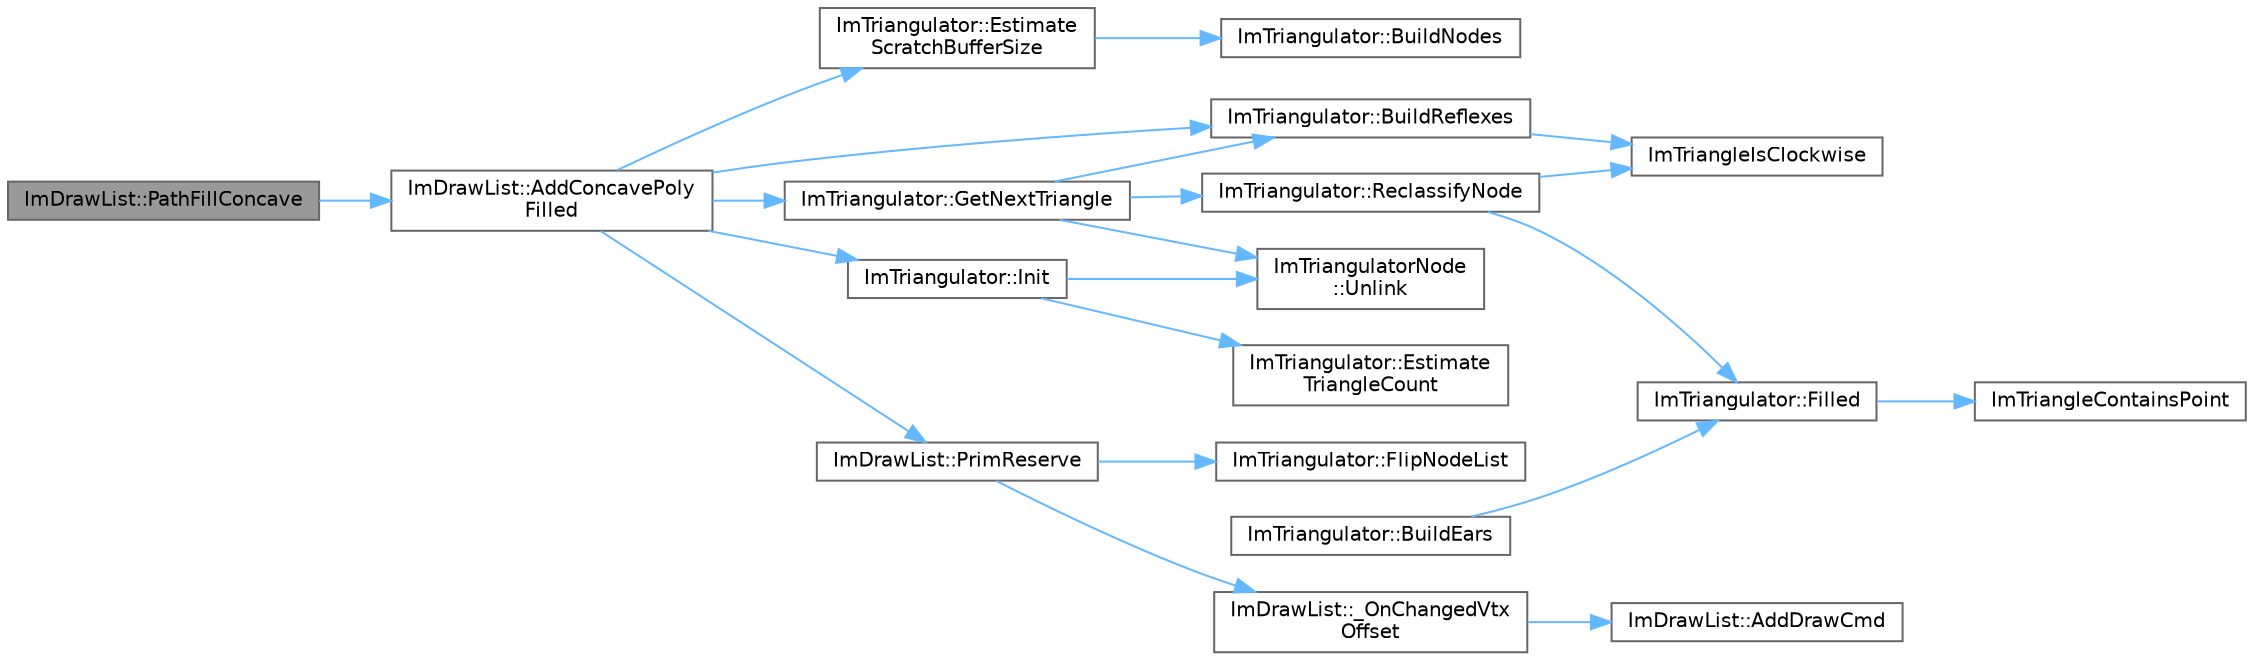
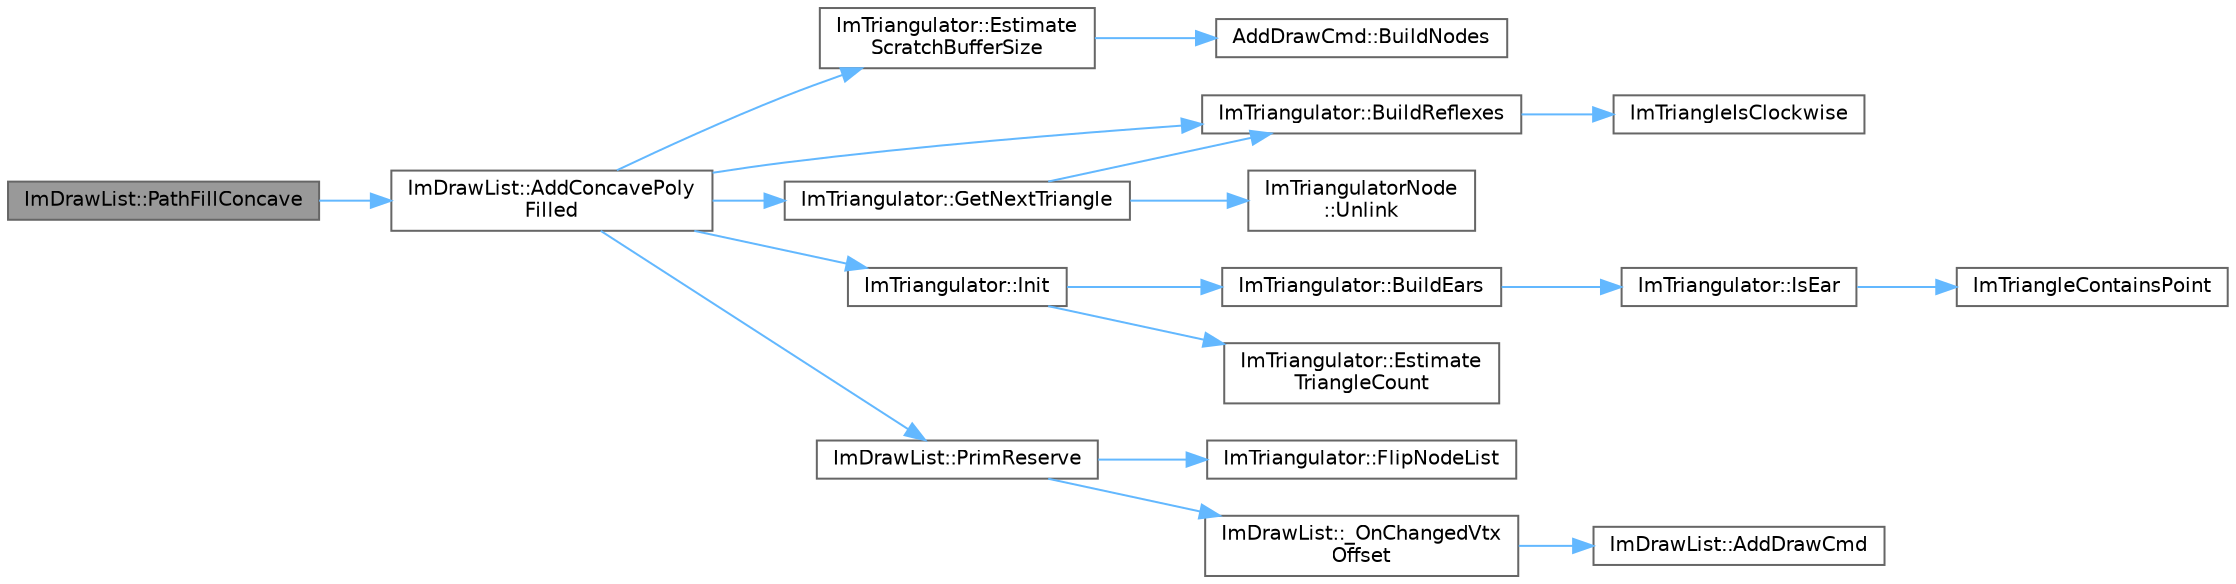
(1371, 38) -> (1362, 38)
(1371, 193) -> none
(1152, 279) -> (1134, 287)
(1757, 401) -> (1739, 287)
